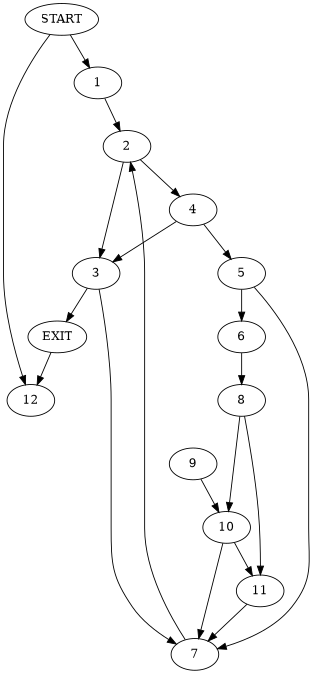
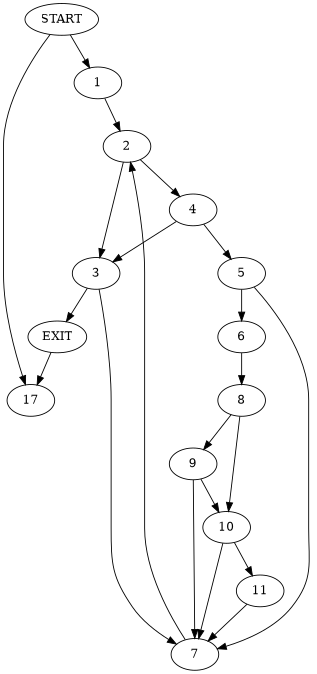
(31, 400) -> (31, 400)
(256, 491) -> (220, 429)
none -> (194, 555)
